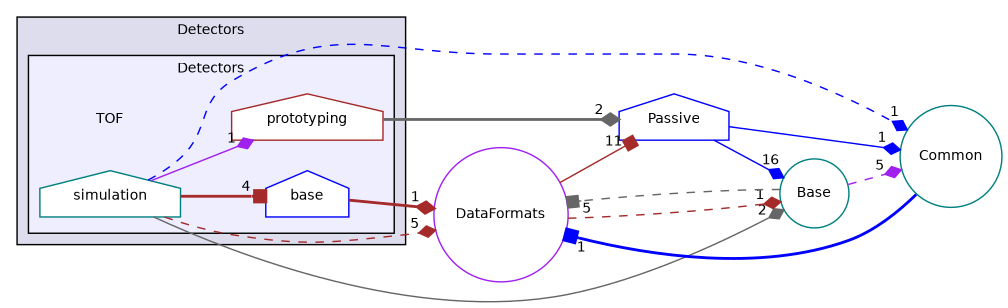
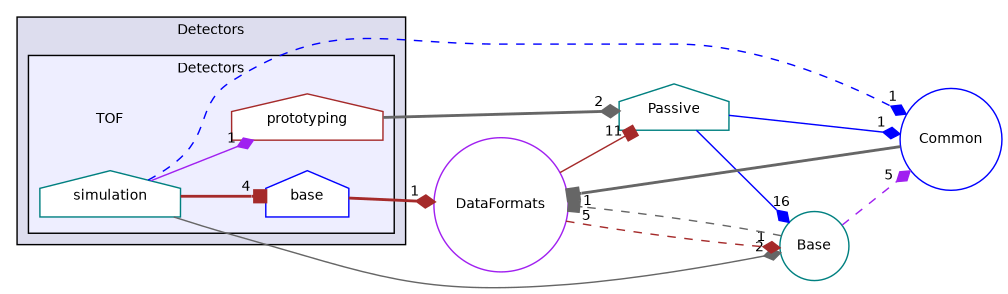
(674, 119) -> (674, 110)
(951, 156) -> (951, 139)
(290, 241) -> none
(755, 258) -> (749, 169)
